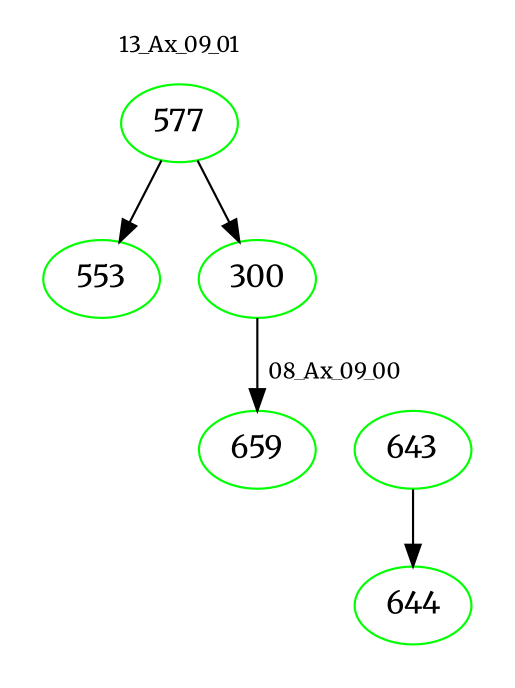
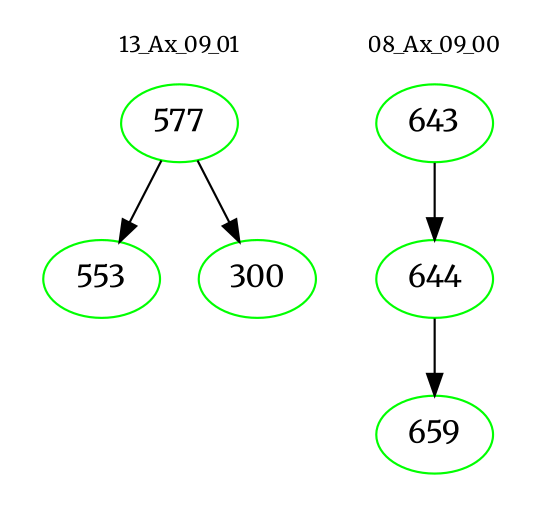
(257, 366) -> (435, 346)
